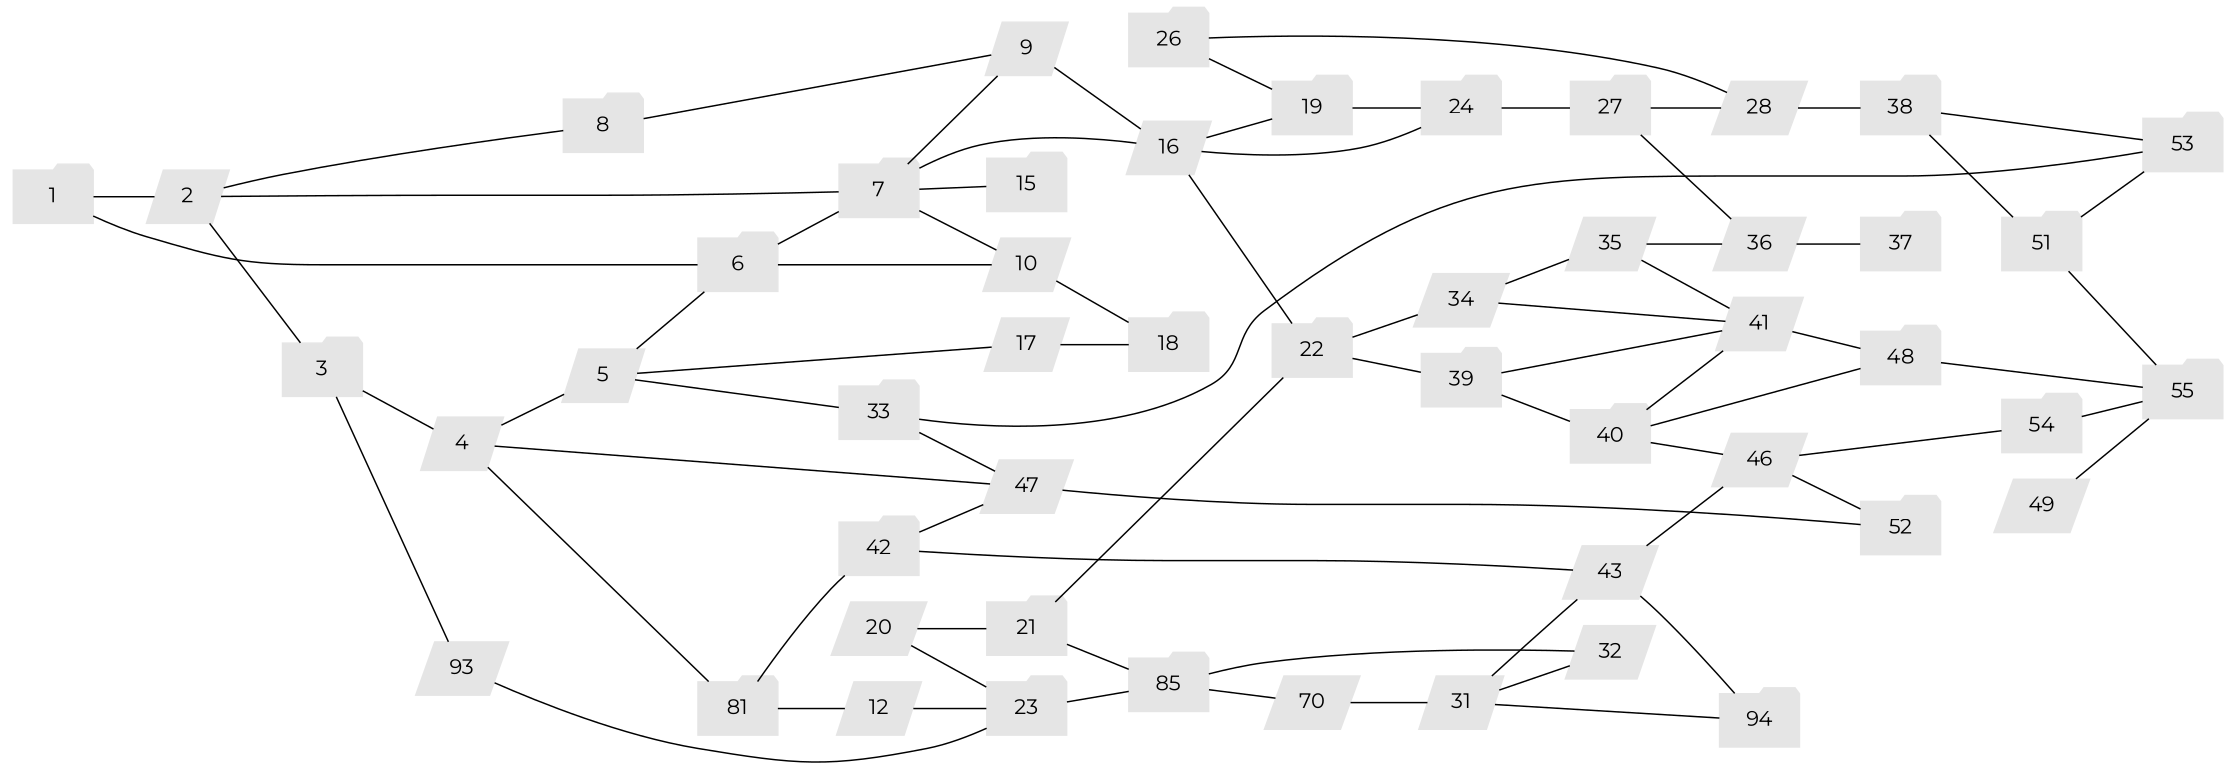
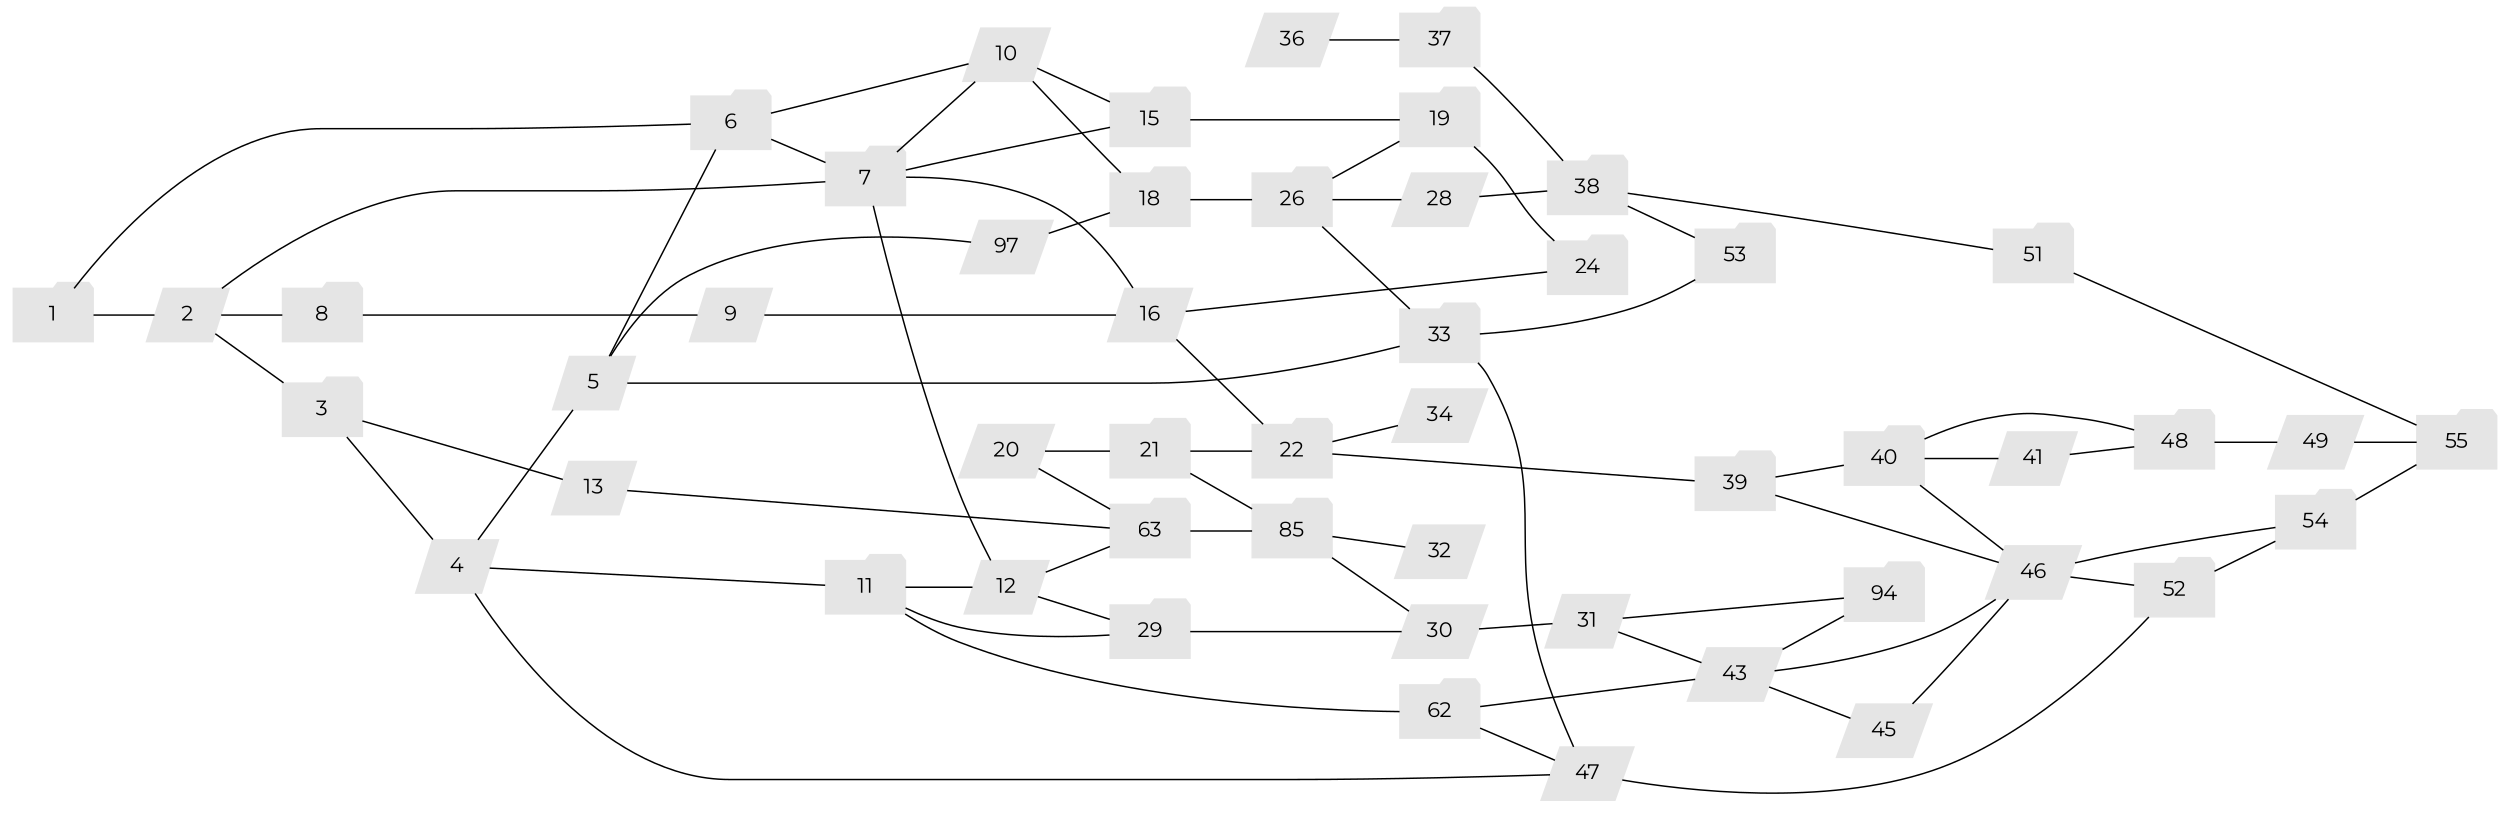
none -> (1074, 85)
(1610, 108) -> none
none -> (1520, 113)
(953, 120) -> (926, 395)
(1239, 128) -> (1295, 120)
(2113, 194) -> none
none -> (1221, 200)
(1610, 244) -> none
none -> (1366, 268)
(1612, 312) -> none
(1027, 345) -> (1007, 247)
(1612, 352) -> (1887, 529)
(2042, 375) -> (2246, 442)
(879, 549) -> (1440, 711)
none -> (2245, 556)
none -> (1150, 632)
(462, 669) -> (594, 488)
(1535, 678) -> none
(1312, 703) -> (1440, 632)
(738, 709) -> (866, 587)
(1027, 709) -> (1150, 531)
none -> (1884, 731)
